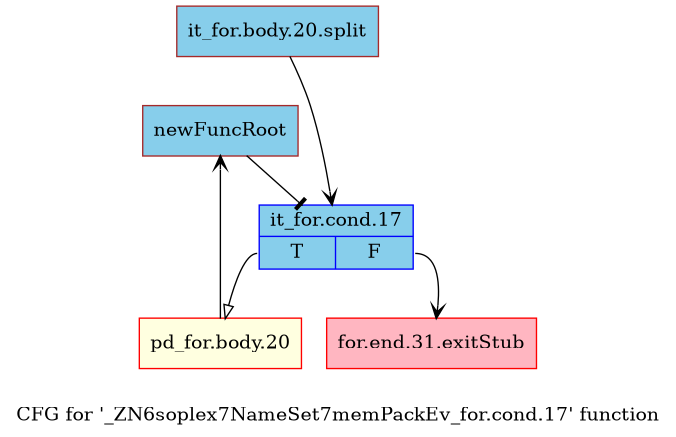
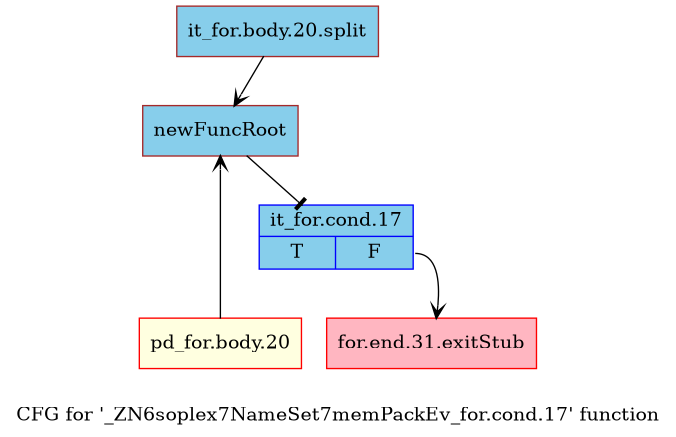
(315, 122) -> (253, 75)
(238, 276) -> none
